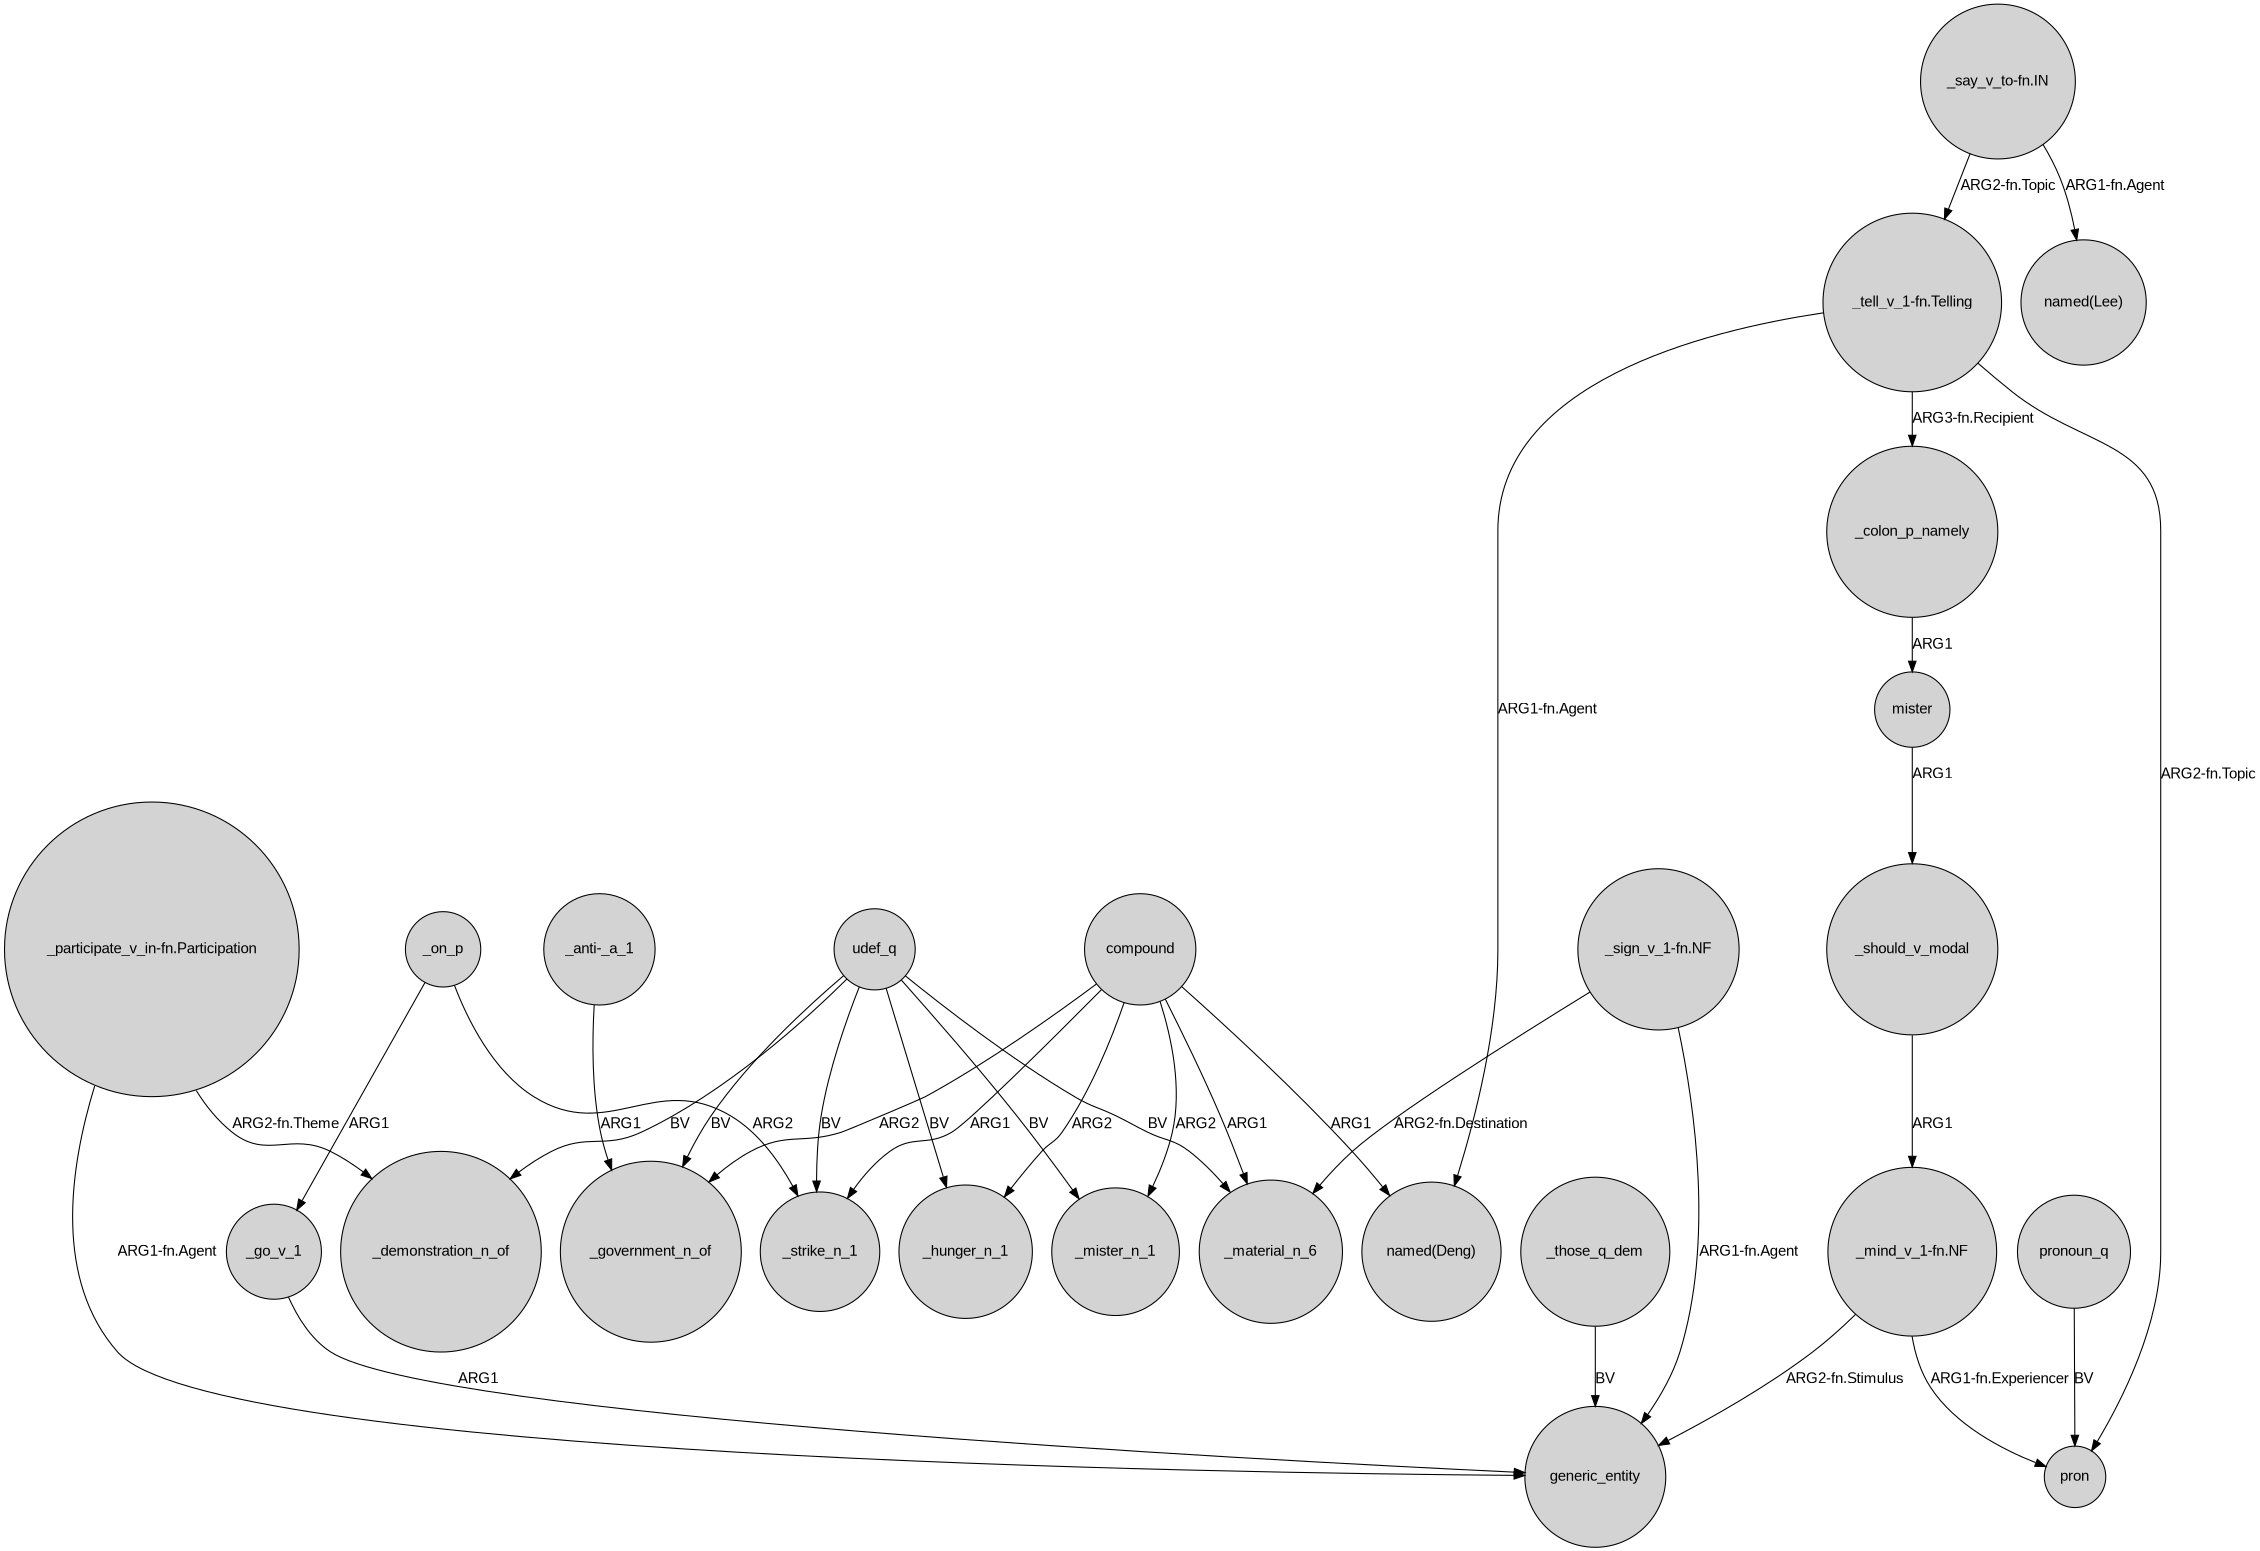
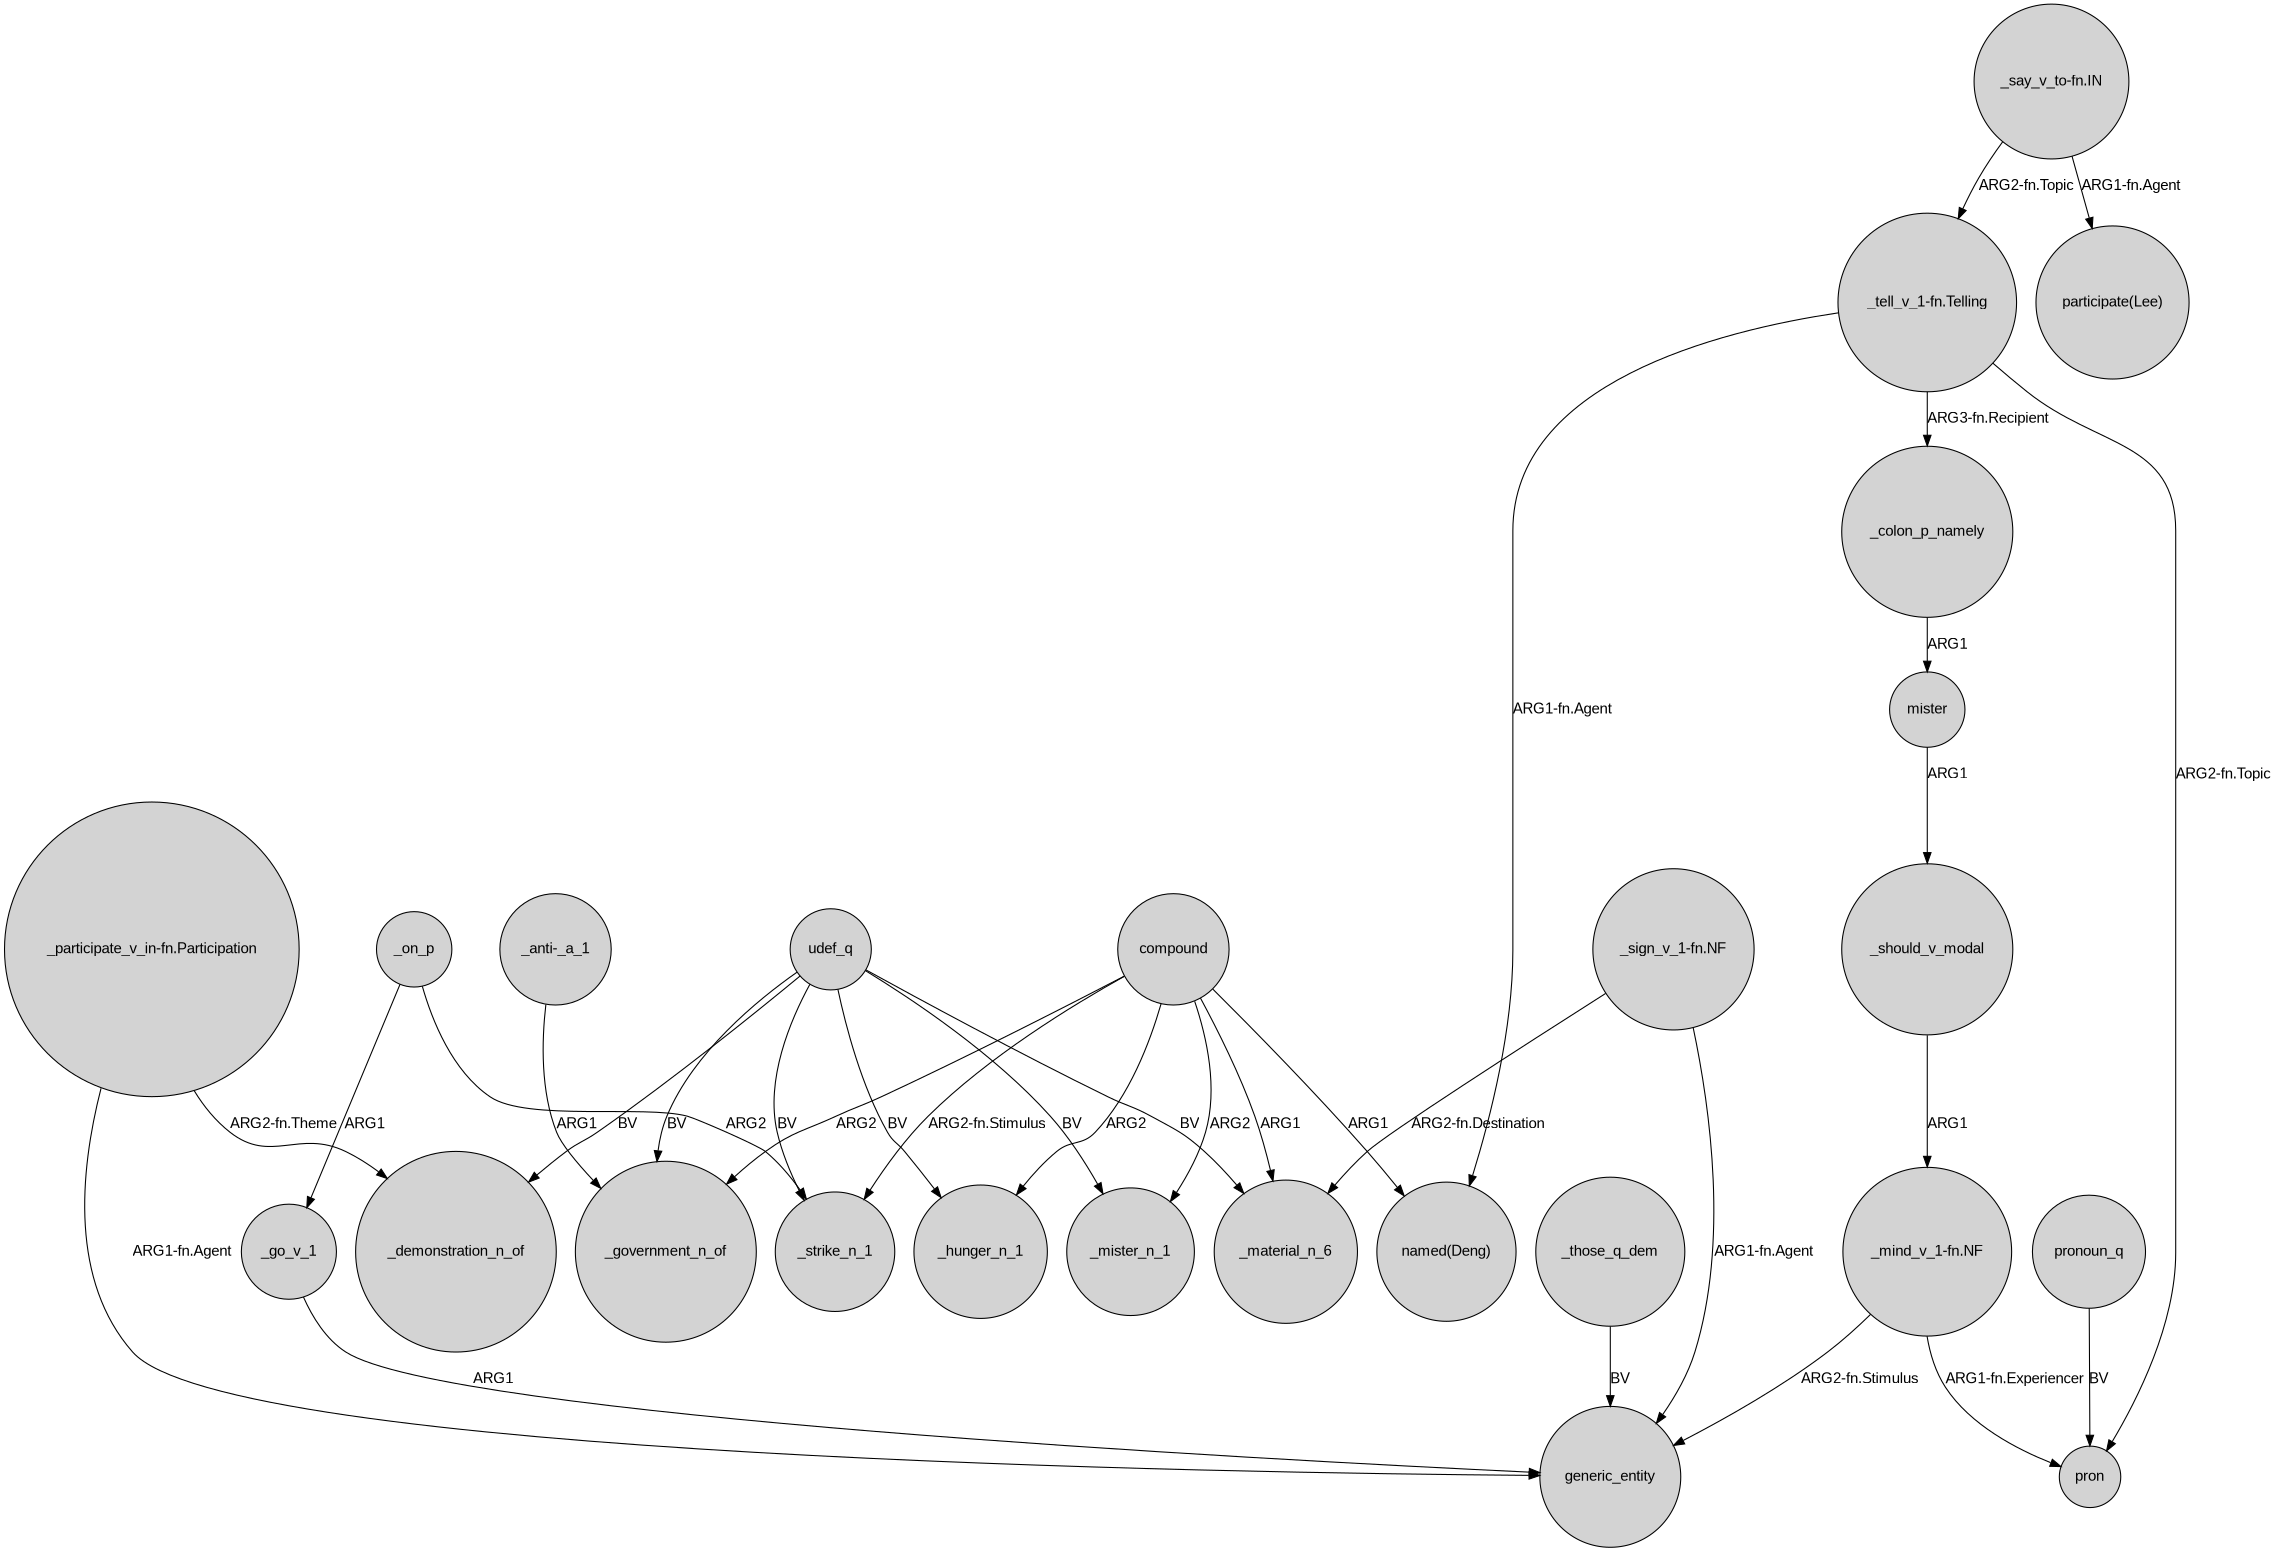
(2084, 303) -> (2113, 303)
(990, 1124) -> (987, 1124)
